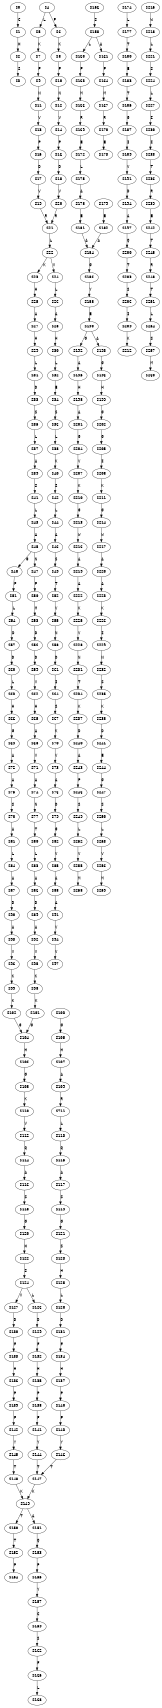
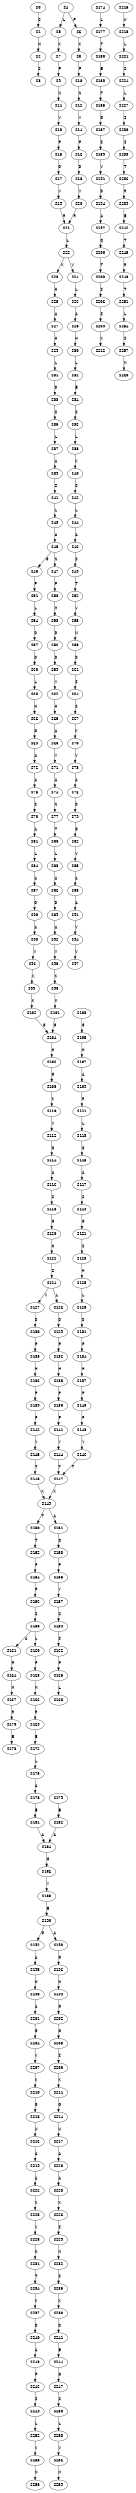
(60, 1111) -> (82, 1111)
none -> (35, 1588)
